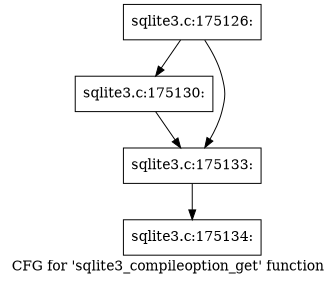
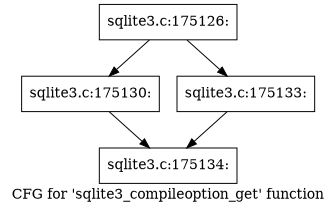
(165, 126) -> (126, 127)
